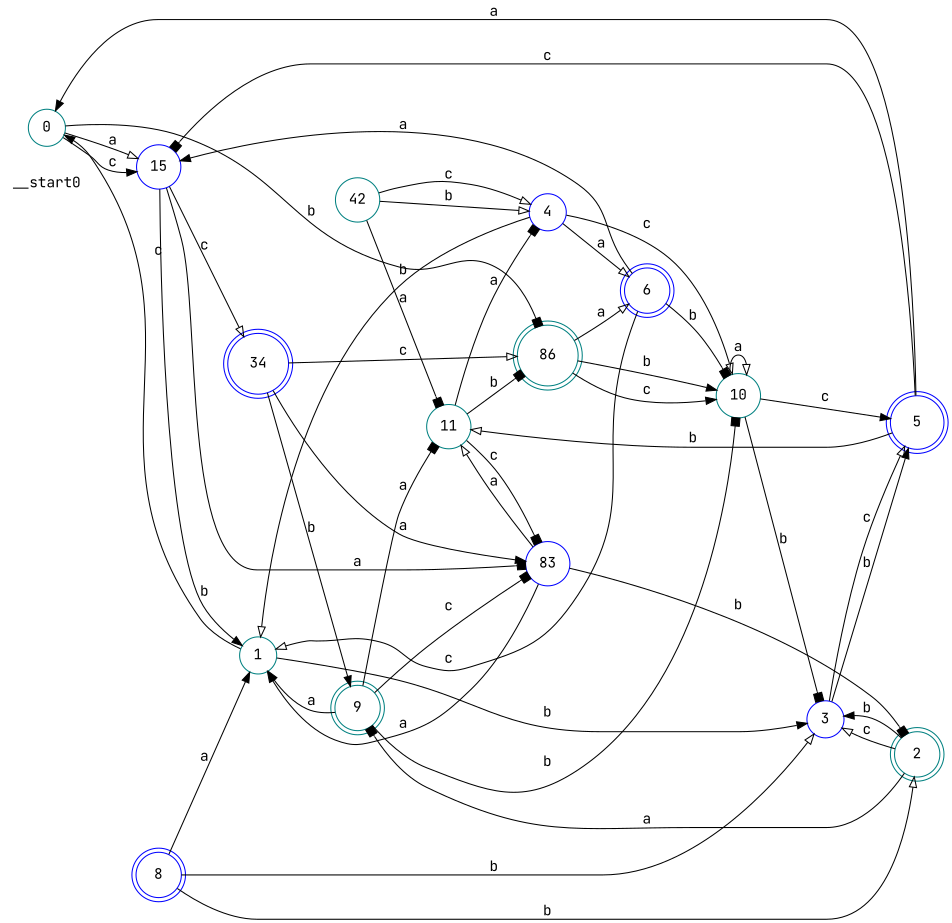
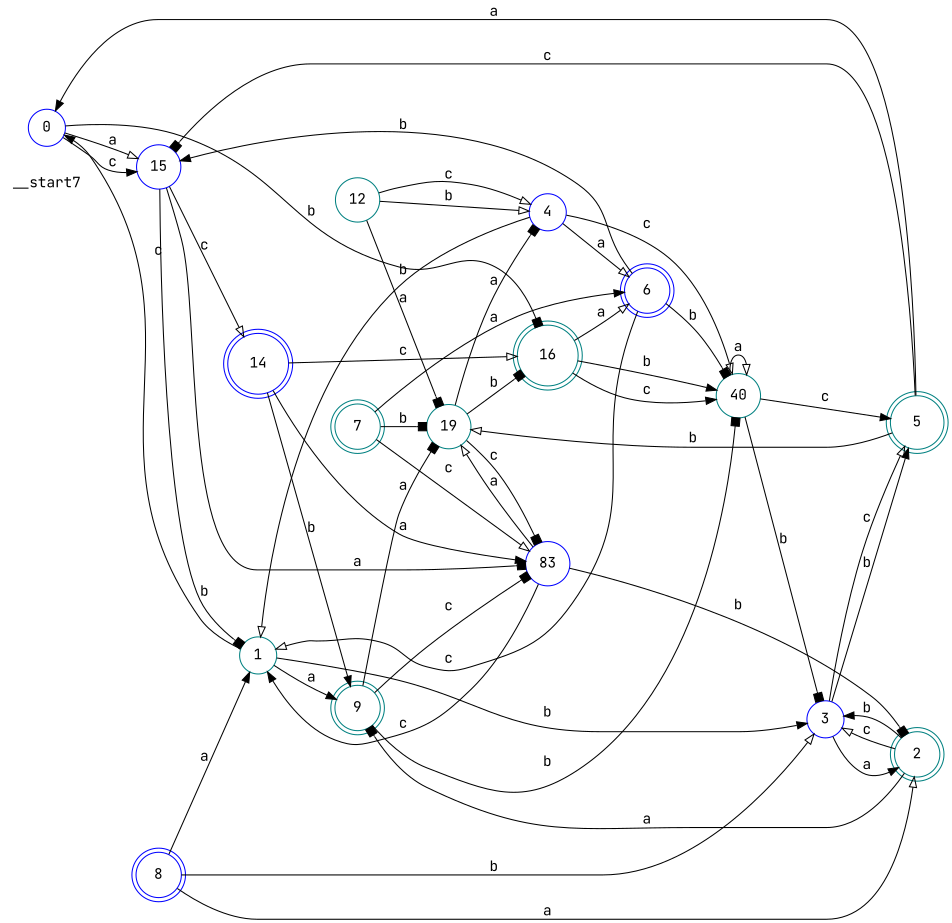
(403, 125) -> (403, 125)
(47, 128) -> (47, 128)
(47, 183) -> (47, 183)
(358, 200) -> (358, 200)
(548, 356) -> (548, 356)
(258, 364) -> (258, 364)
(738, 396) -> (738, 396)
(169, 422) -> (169, 422)
(917, 423) -> (917, 423)
none -> (358, 427)
(449, 427) -> (449, 427)
(300, 705) -> (300, 681)
(403, 724) -> (403, 724)
none -> (854, 767)
(548, 912) -> (548, 912)
